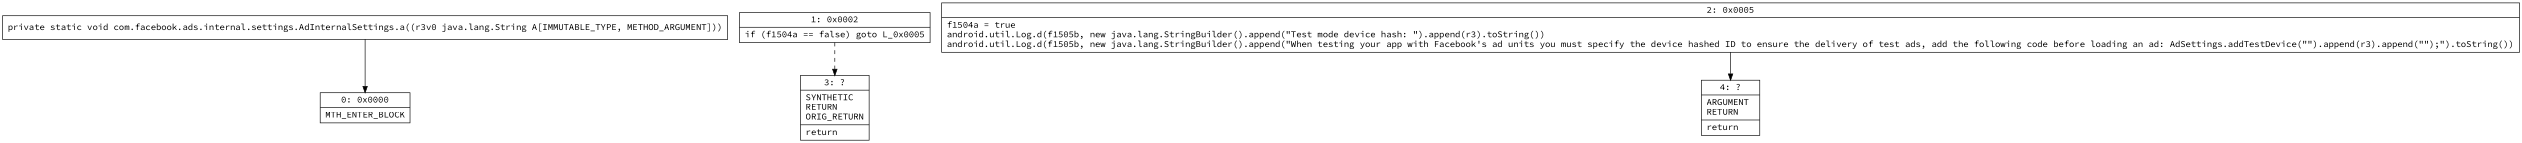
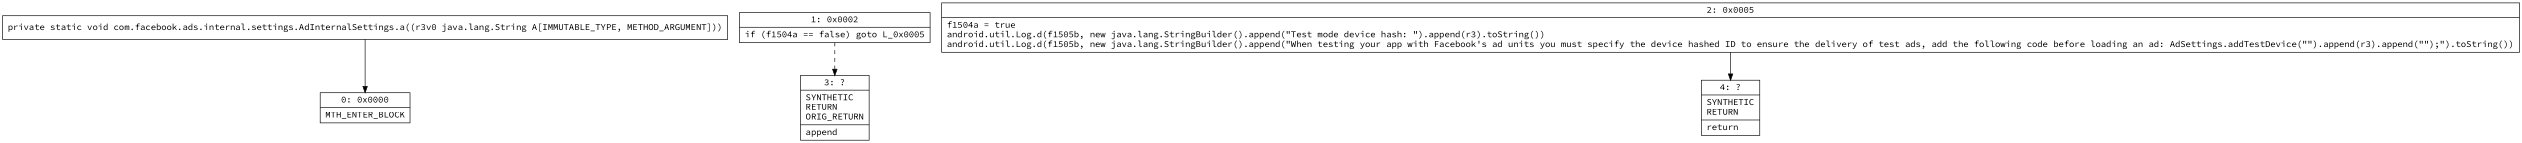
(1728, 102) -> (1731, 102)
(822, 132) -> (822, 132)
